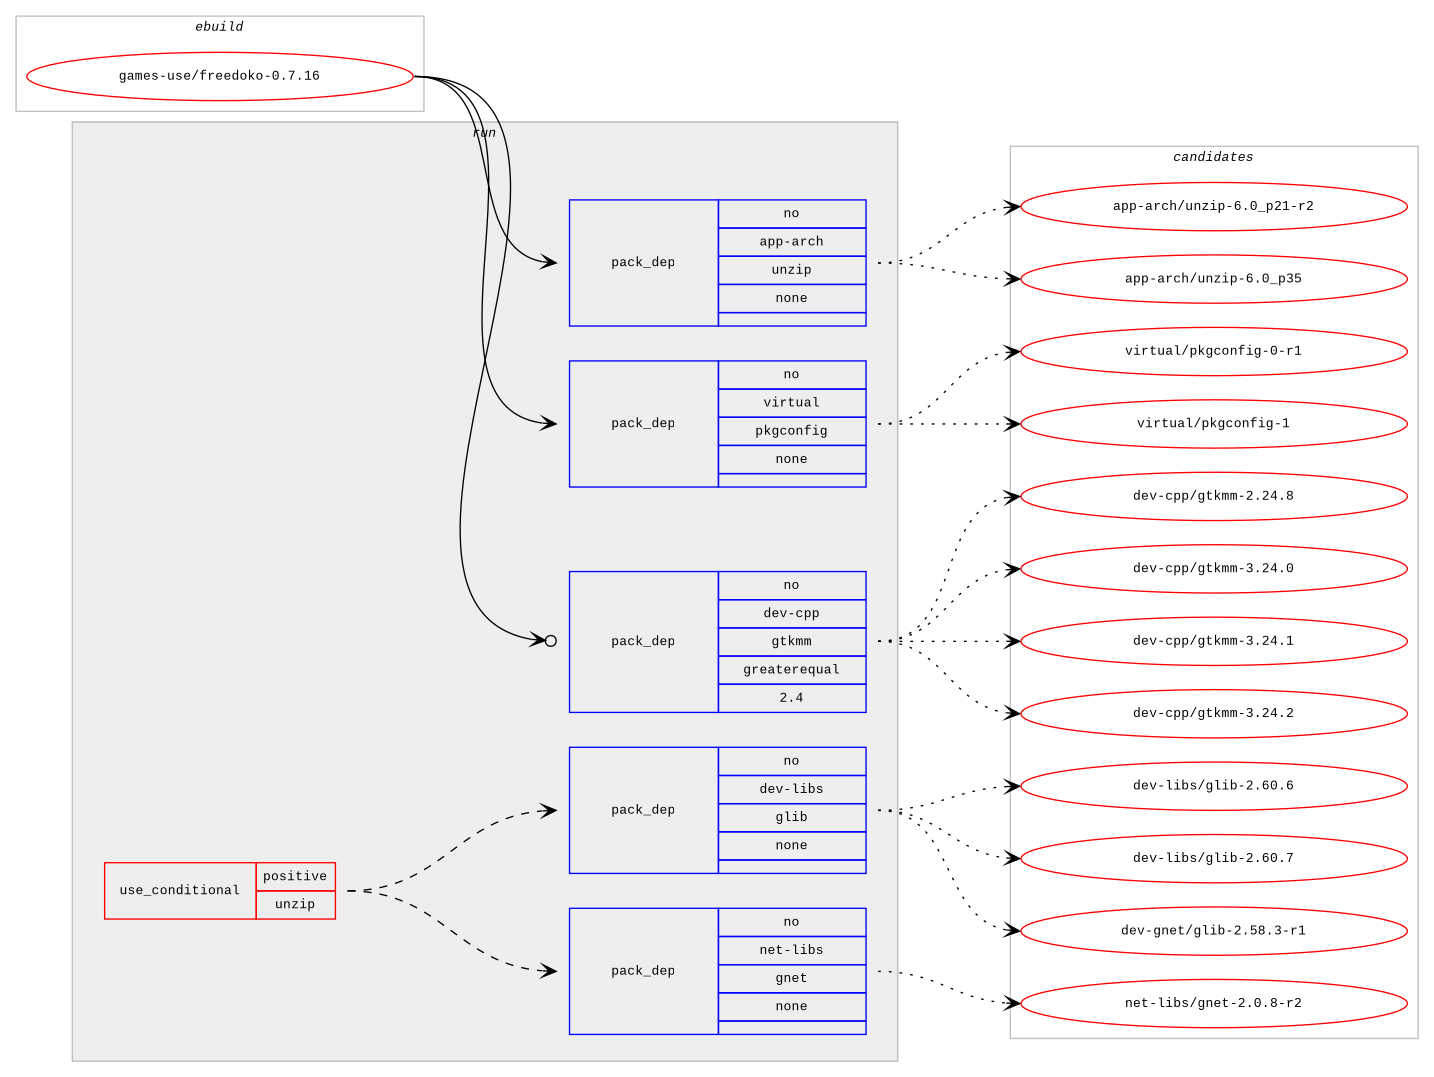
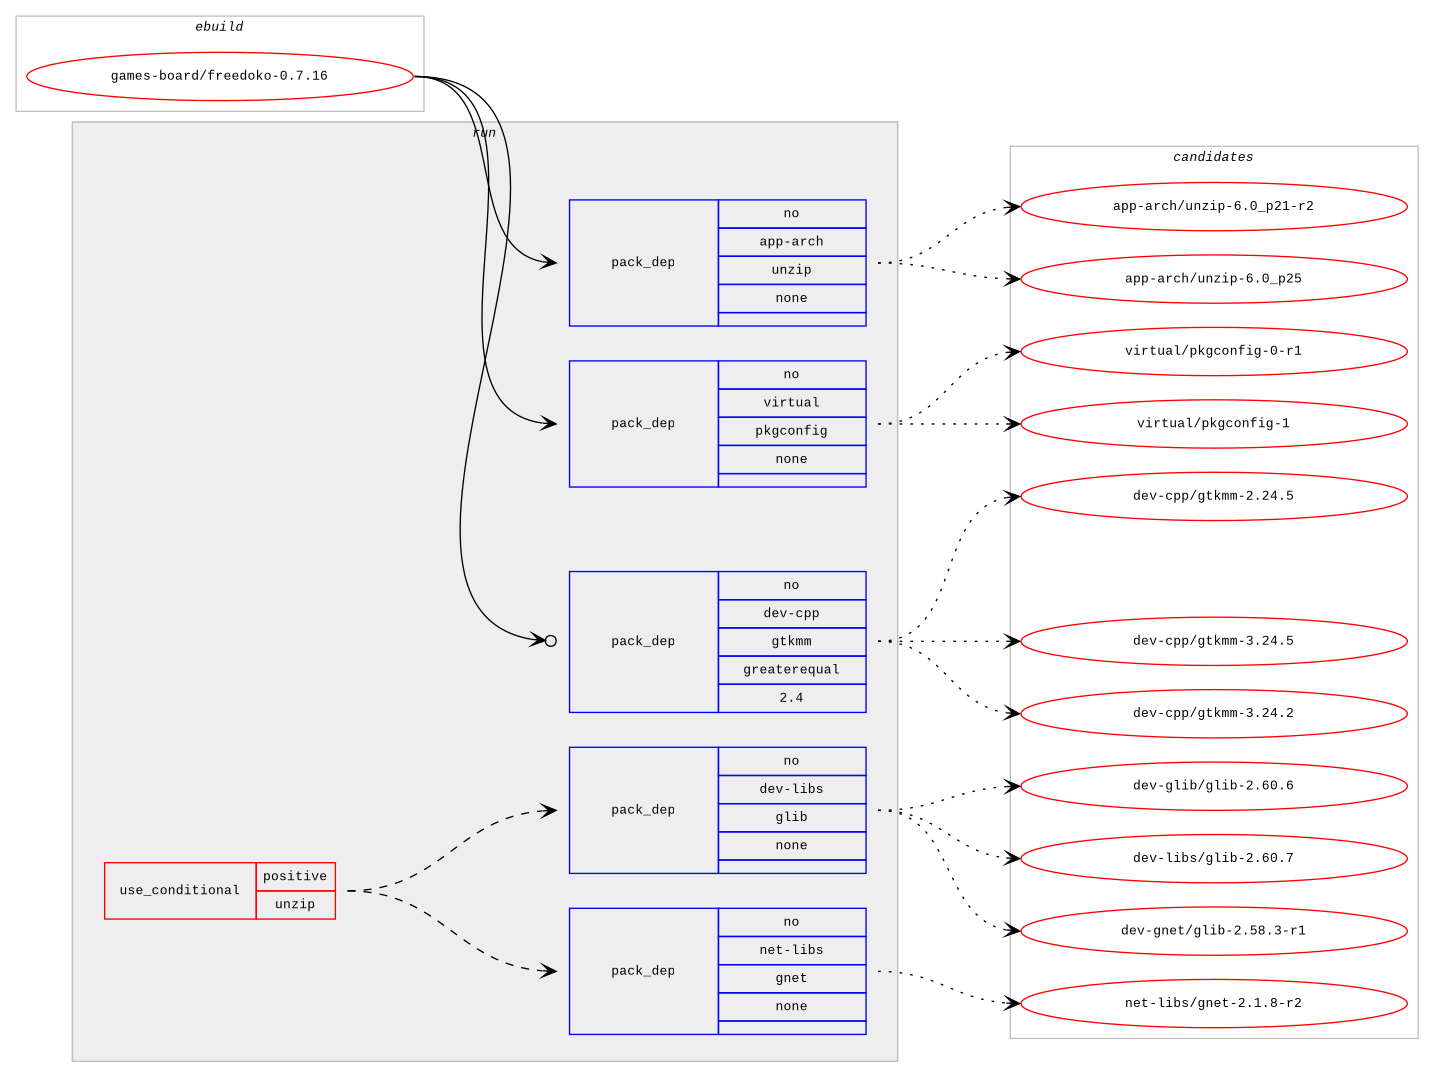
(220, 76) -> (220, 76)
(1214, 279) -> (1214, 279)
(1214, 496) -> (1214, 496)
(1214, 569) -> none
(1214, 641) -> (1214, 641)
(1214, 786) -> (1214, 786)
(1214, 1004) -> (1214, 1004)
